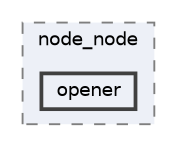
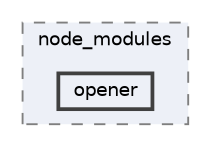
(88, 40) -> (105, 40)
